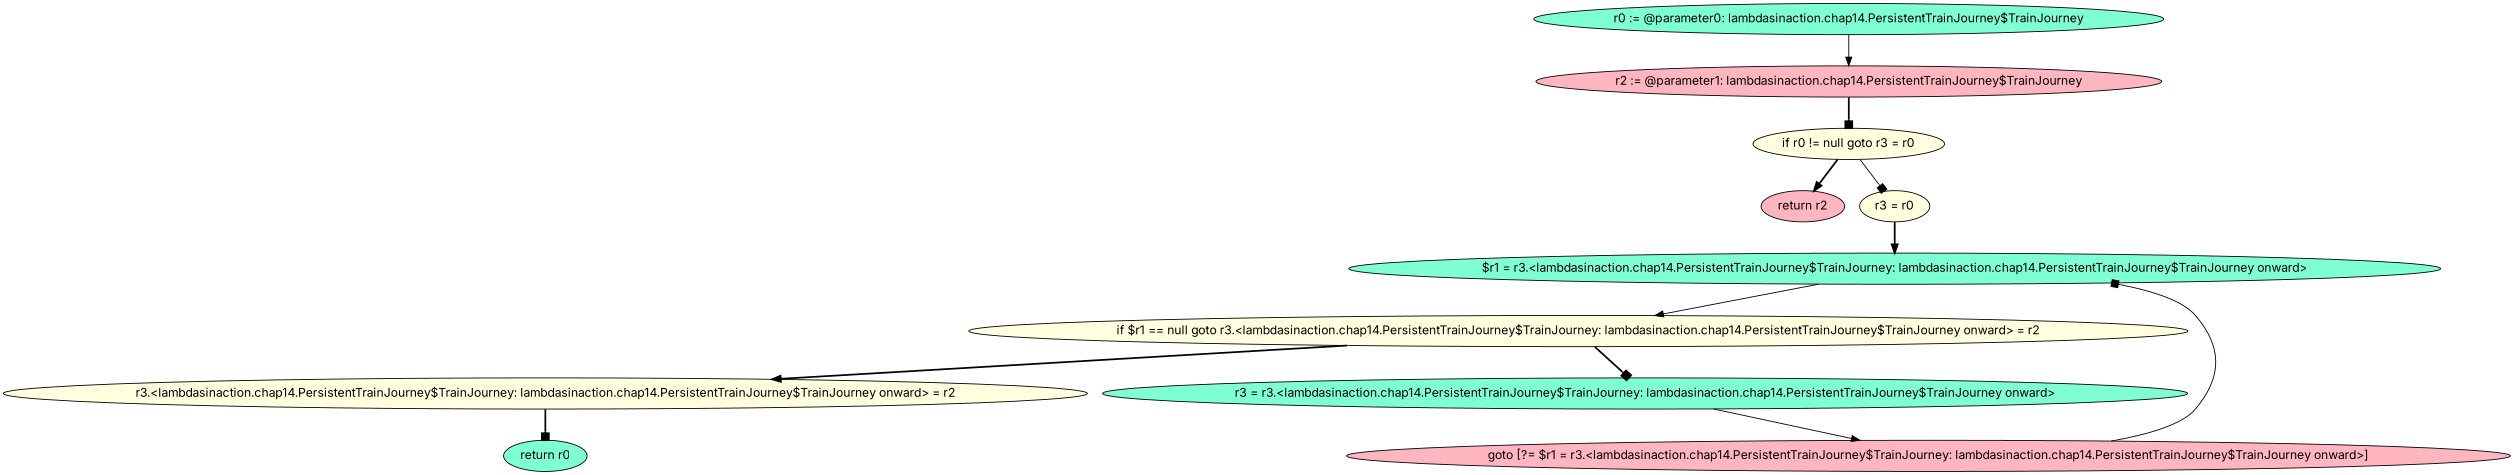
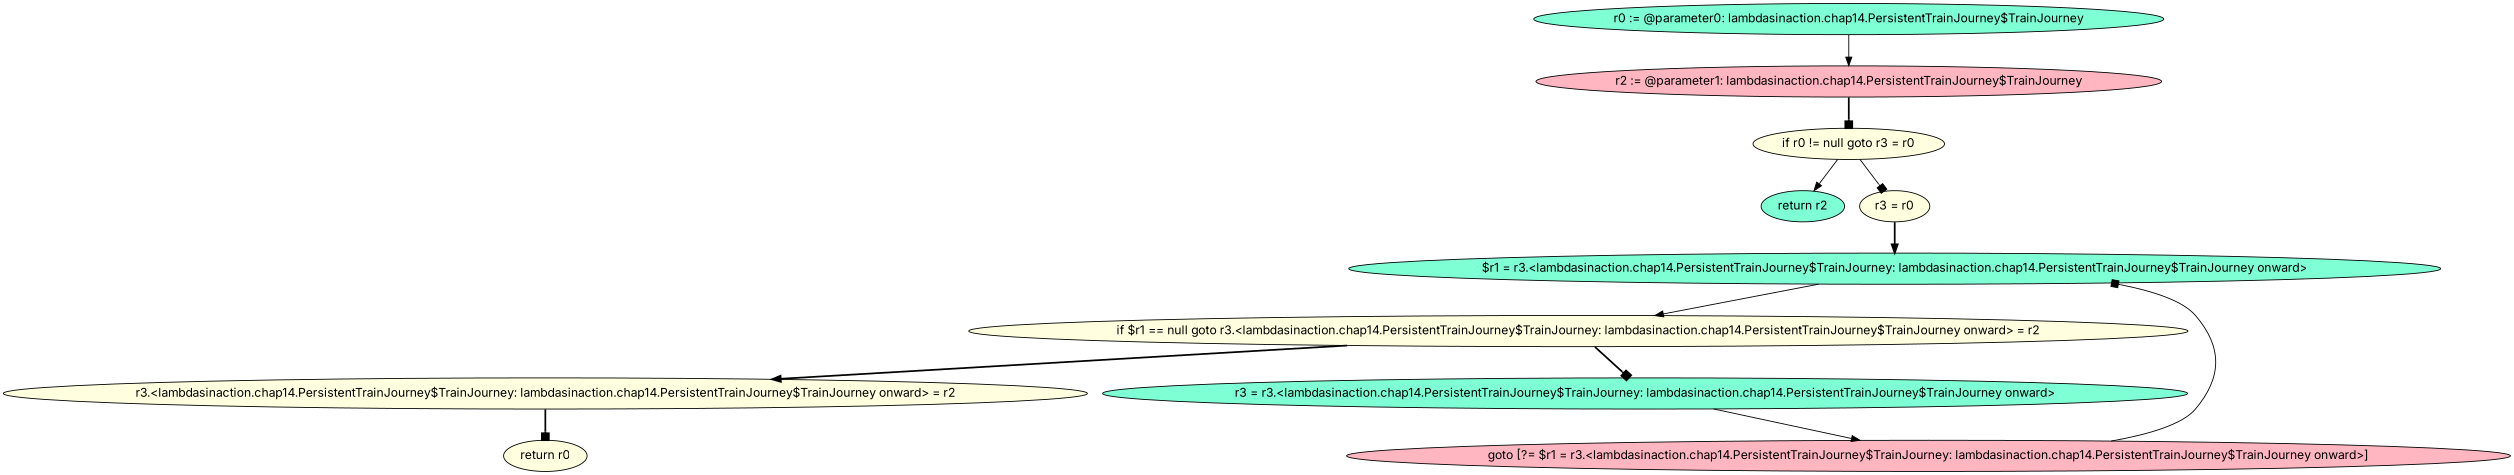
(1828, 172) -> (1828, 172)
(1803, 206) -> (1803, 206)
(545, 456) -> (545, 456)
